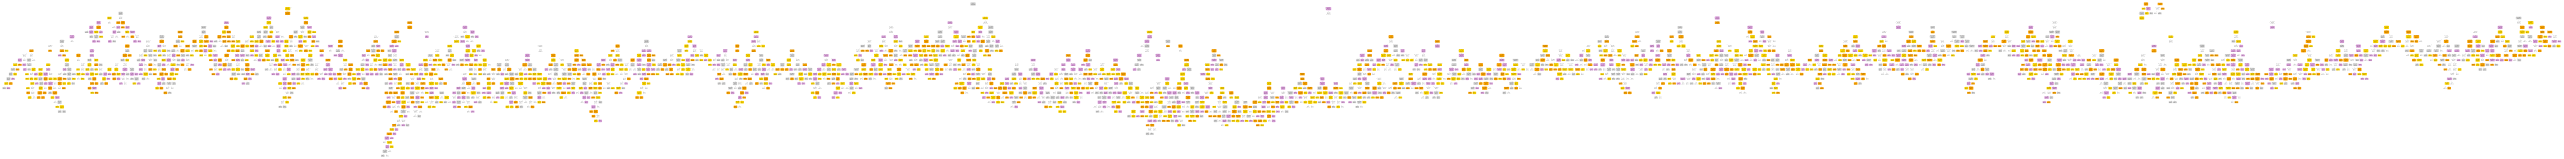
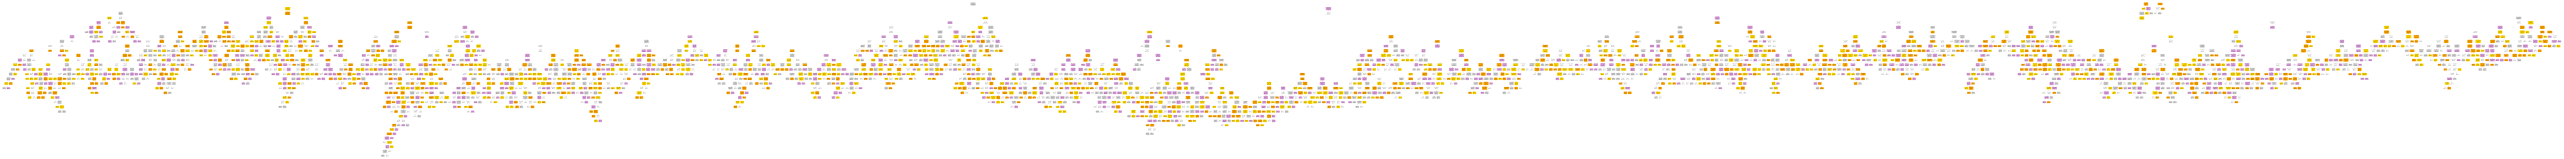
(2473, 51) -> (2473, 51)
